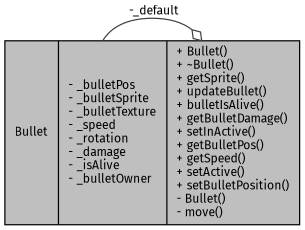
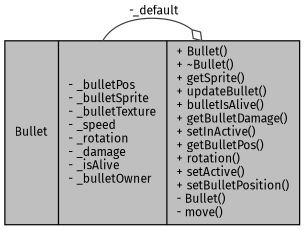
(211, 159) -> (208, 159)
